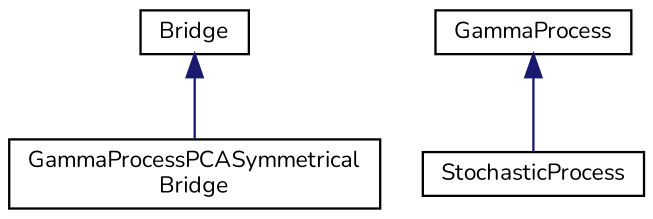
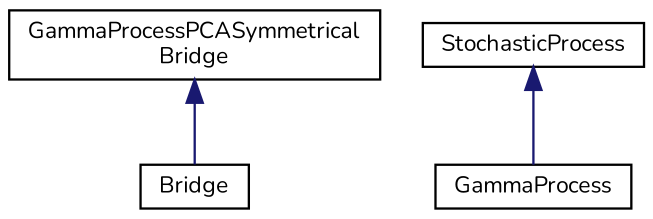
(195, 109) -> (195, 134)
(533, 115) -> (533, 128)
